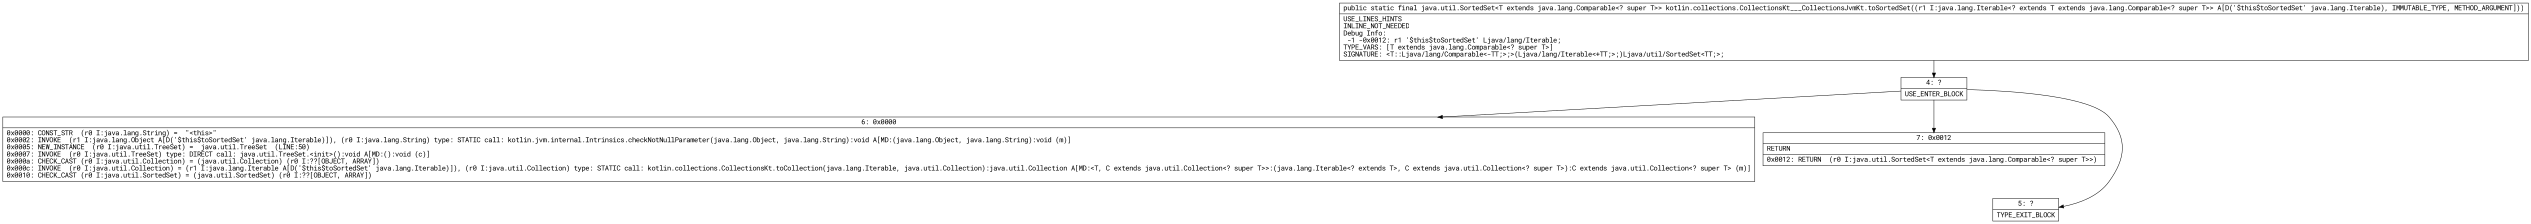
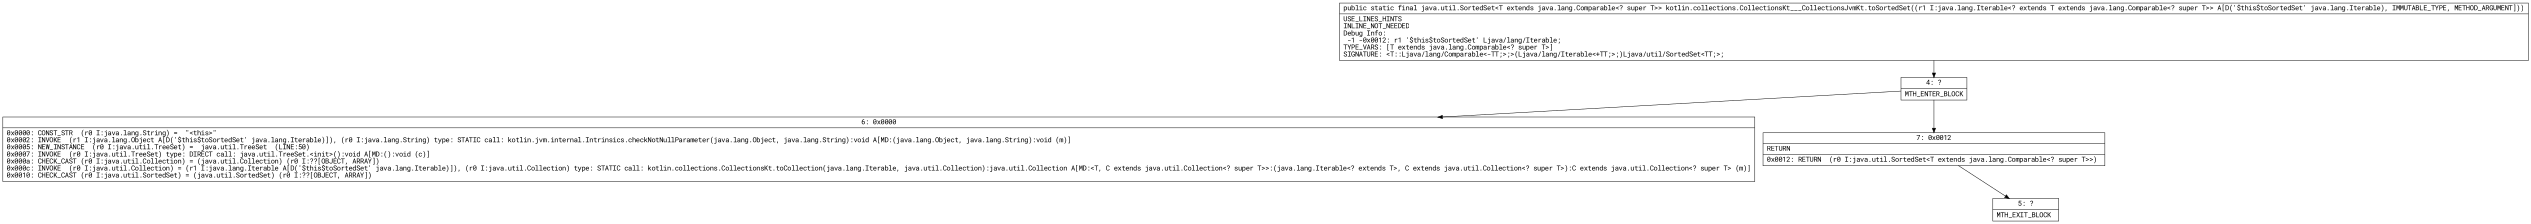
(1934, 94) -> (1934, 94)
(2100, 110) -> (1982, 181)
(2026, 215) -> (2024, 215)
